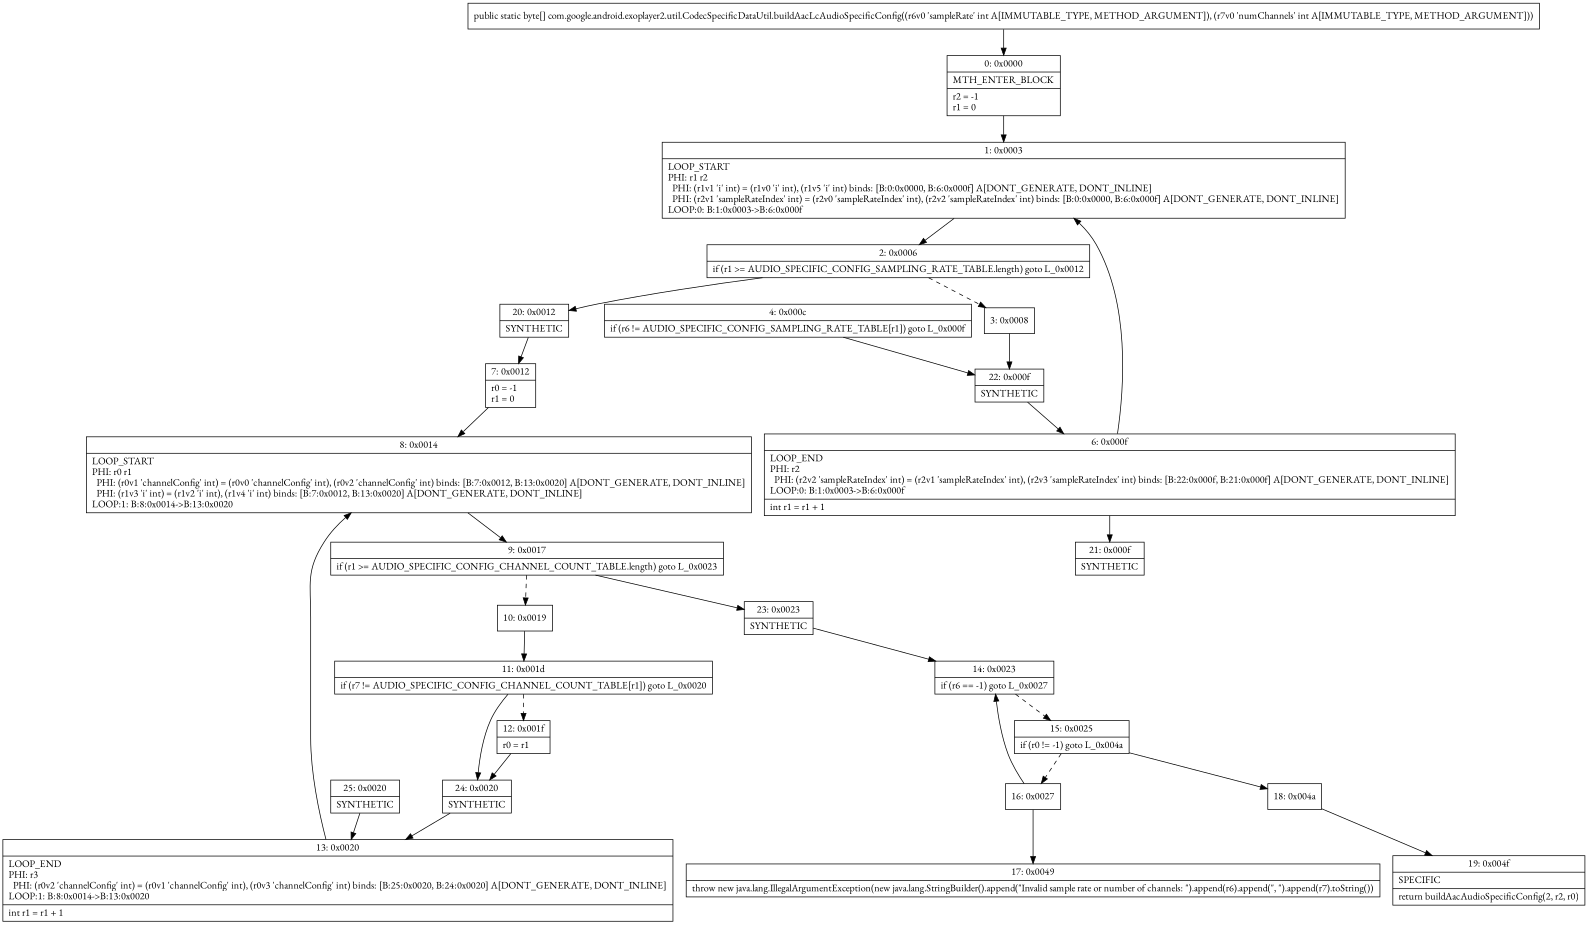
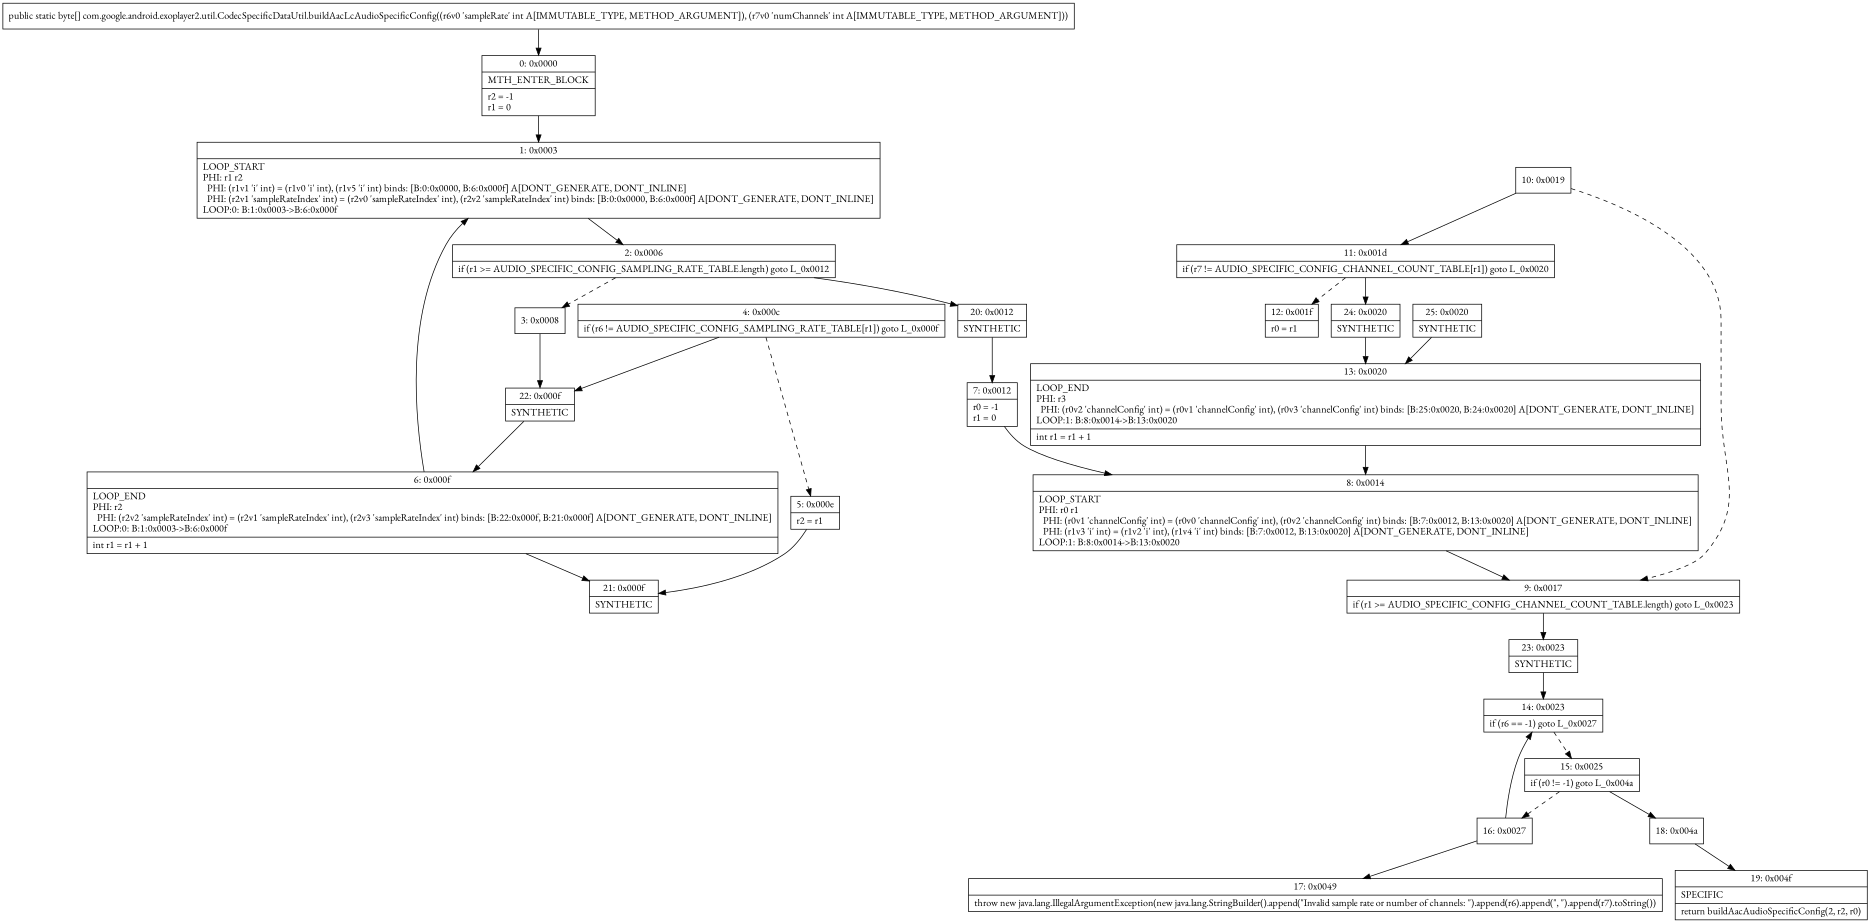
none -> (815, 513)
(526, 587) -> (1721, 366)
(502, 764) -> none
